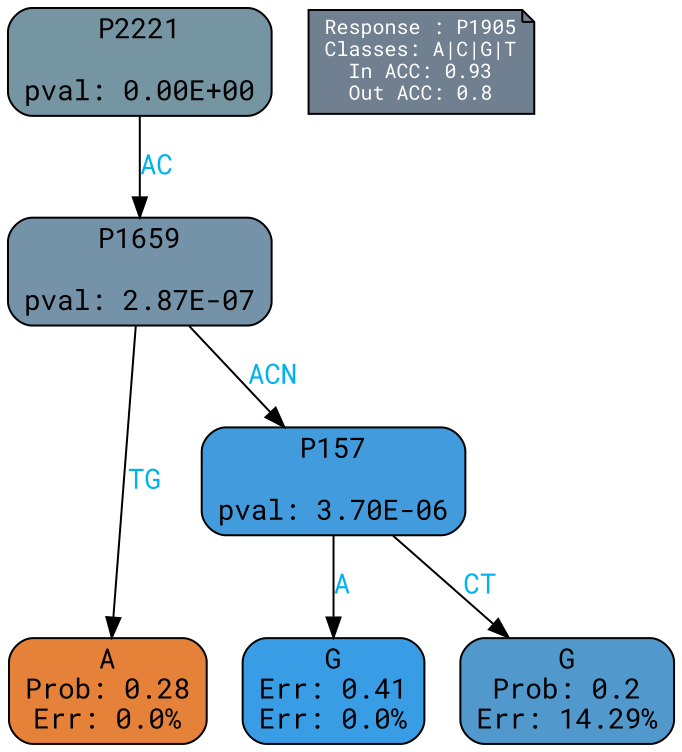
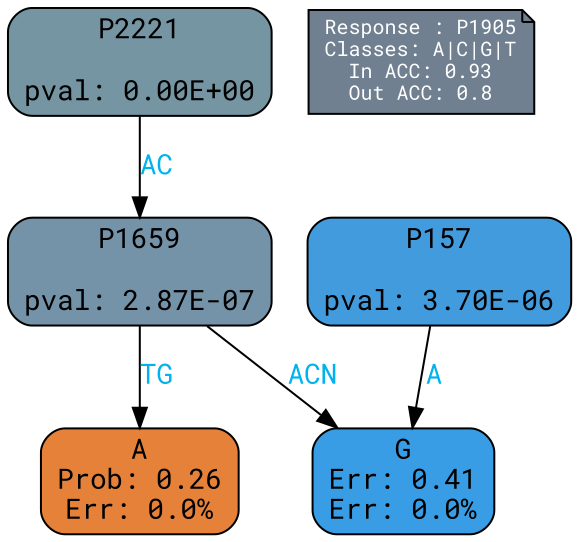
(230, 369) -> (264, 370)
(108, 691) -> (140, 481)
(567, 691) -> none
